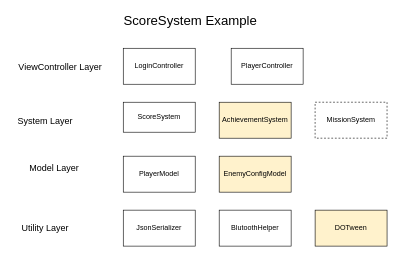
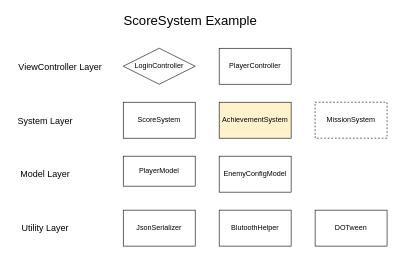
(159, 66) -> (159, 66)
(267, 66) -> (255, 66)
(159, 117) -> (159, 120)
(54, 168) -> (45, 174)
(159, 174) -> (159, 171)
(255, 174) -> (255, 174)
(351, 228) -> (351, 228)
